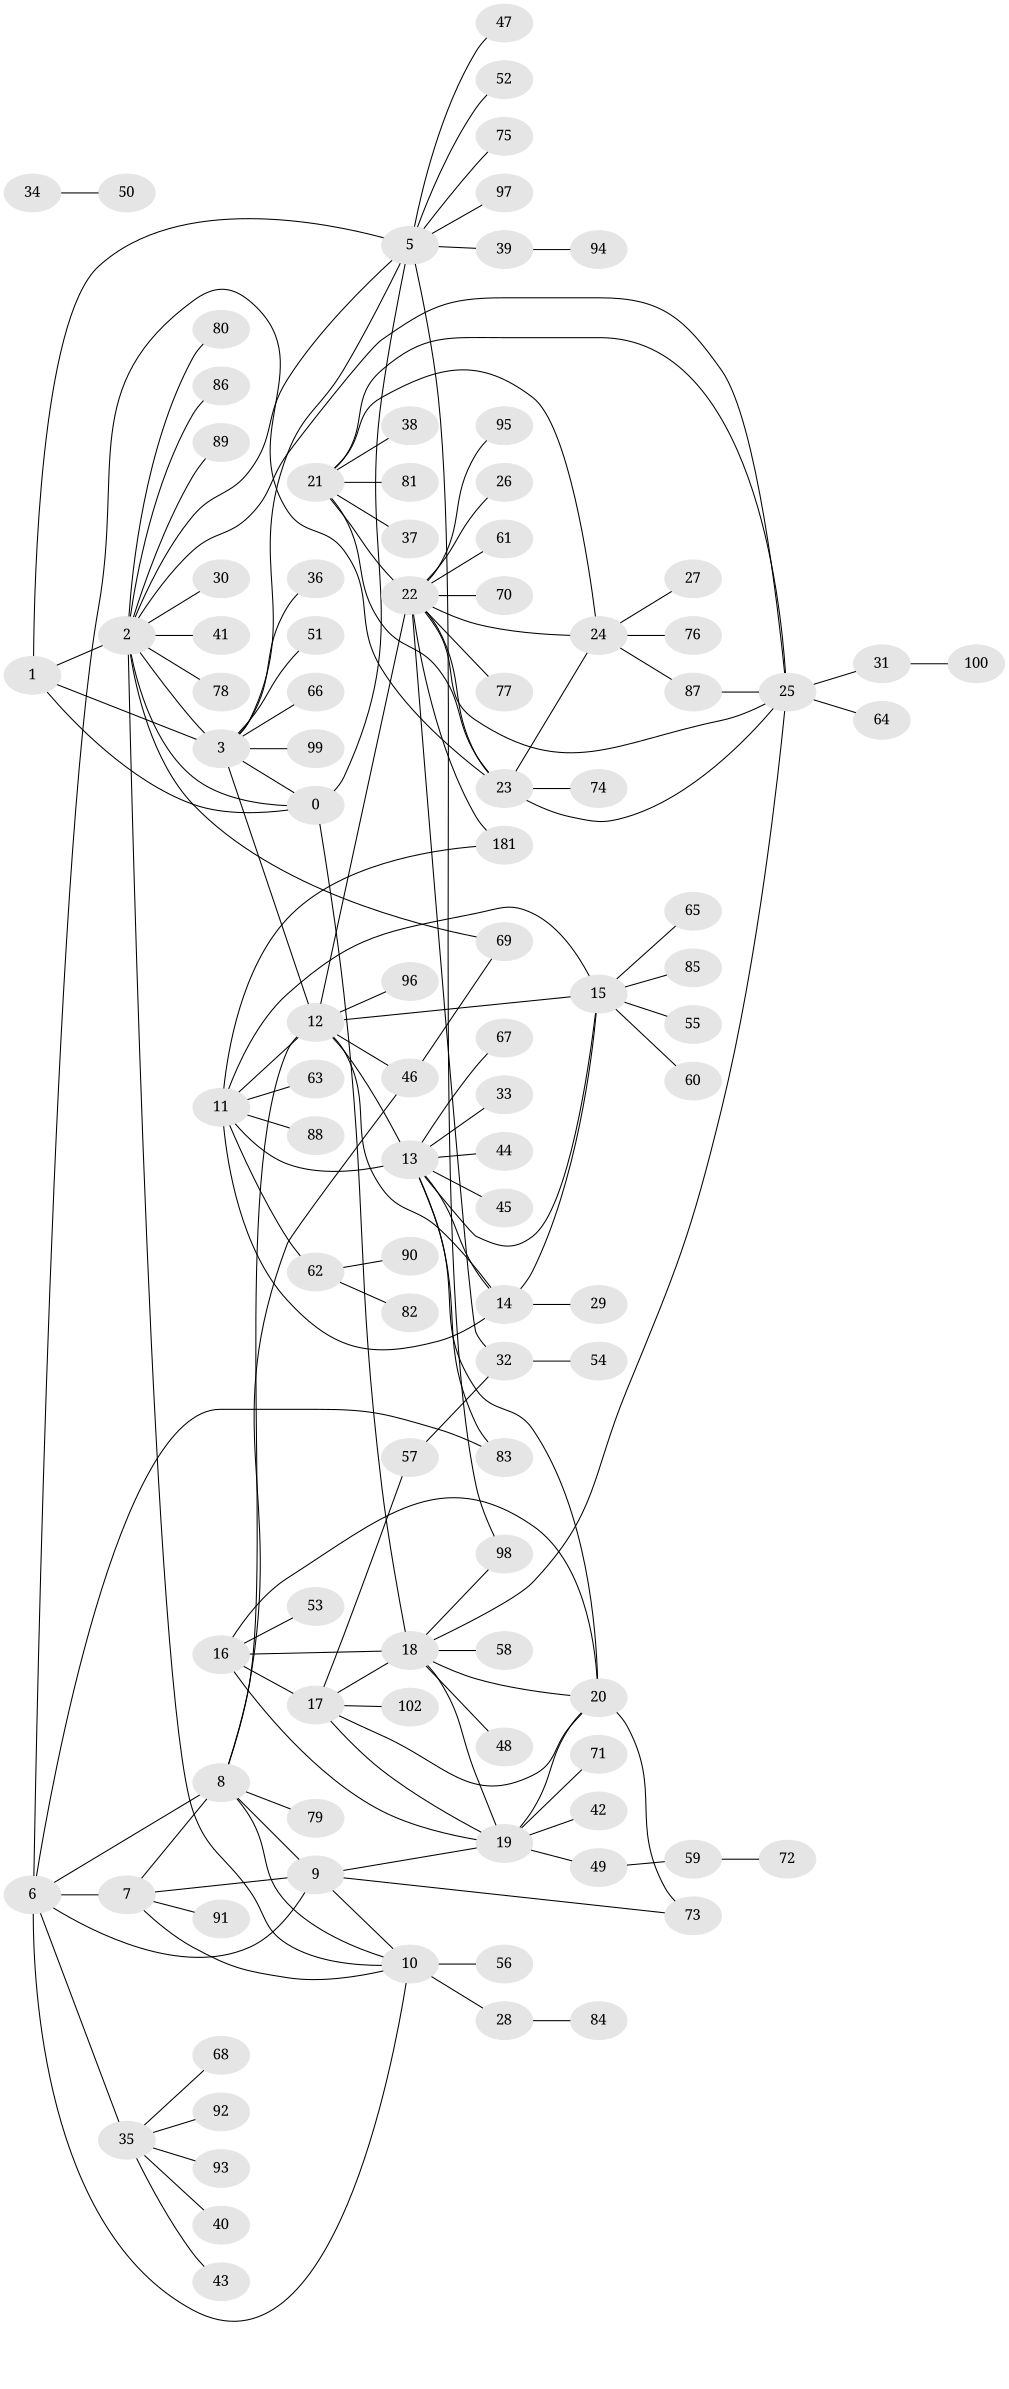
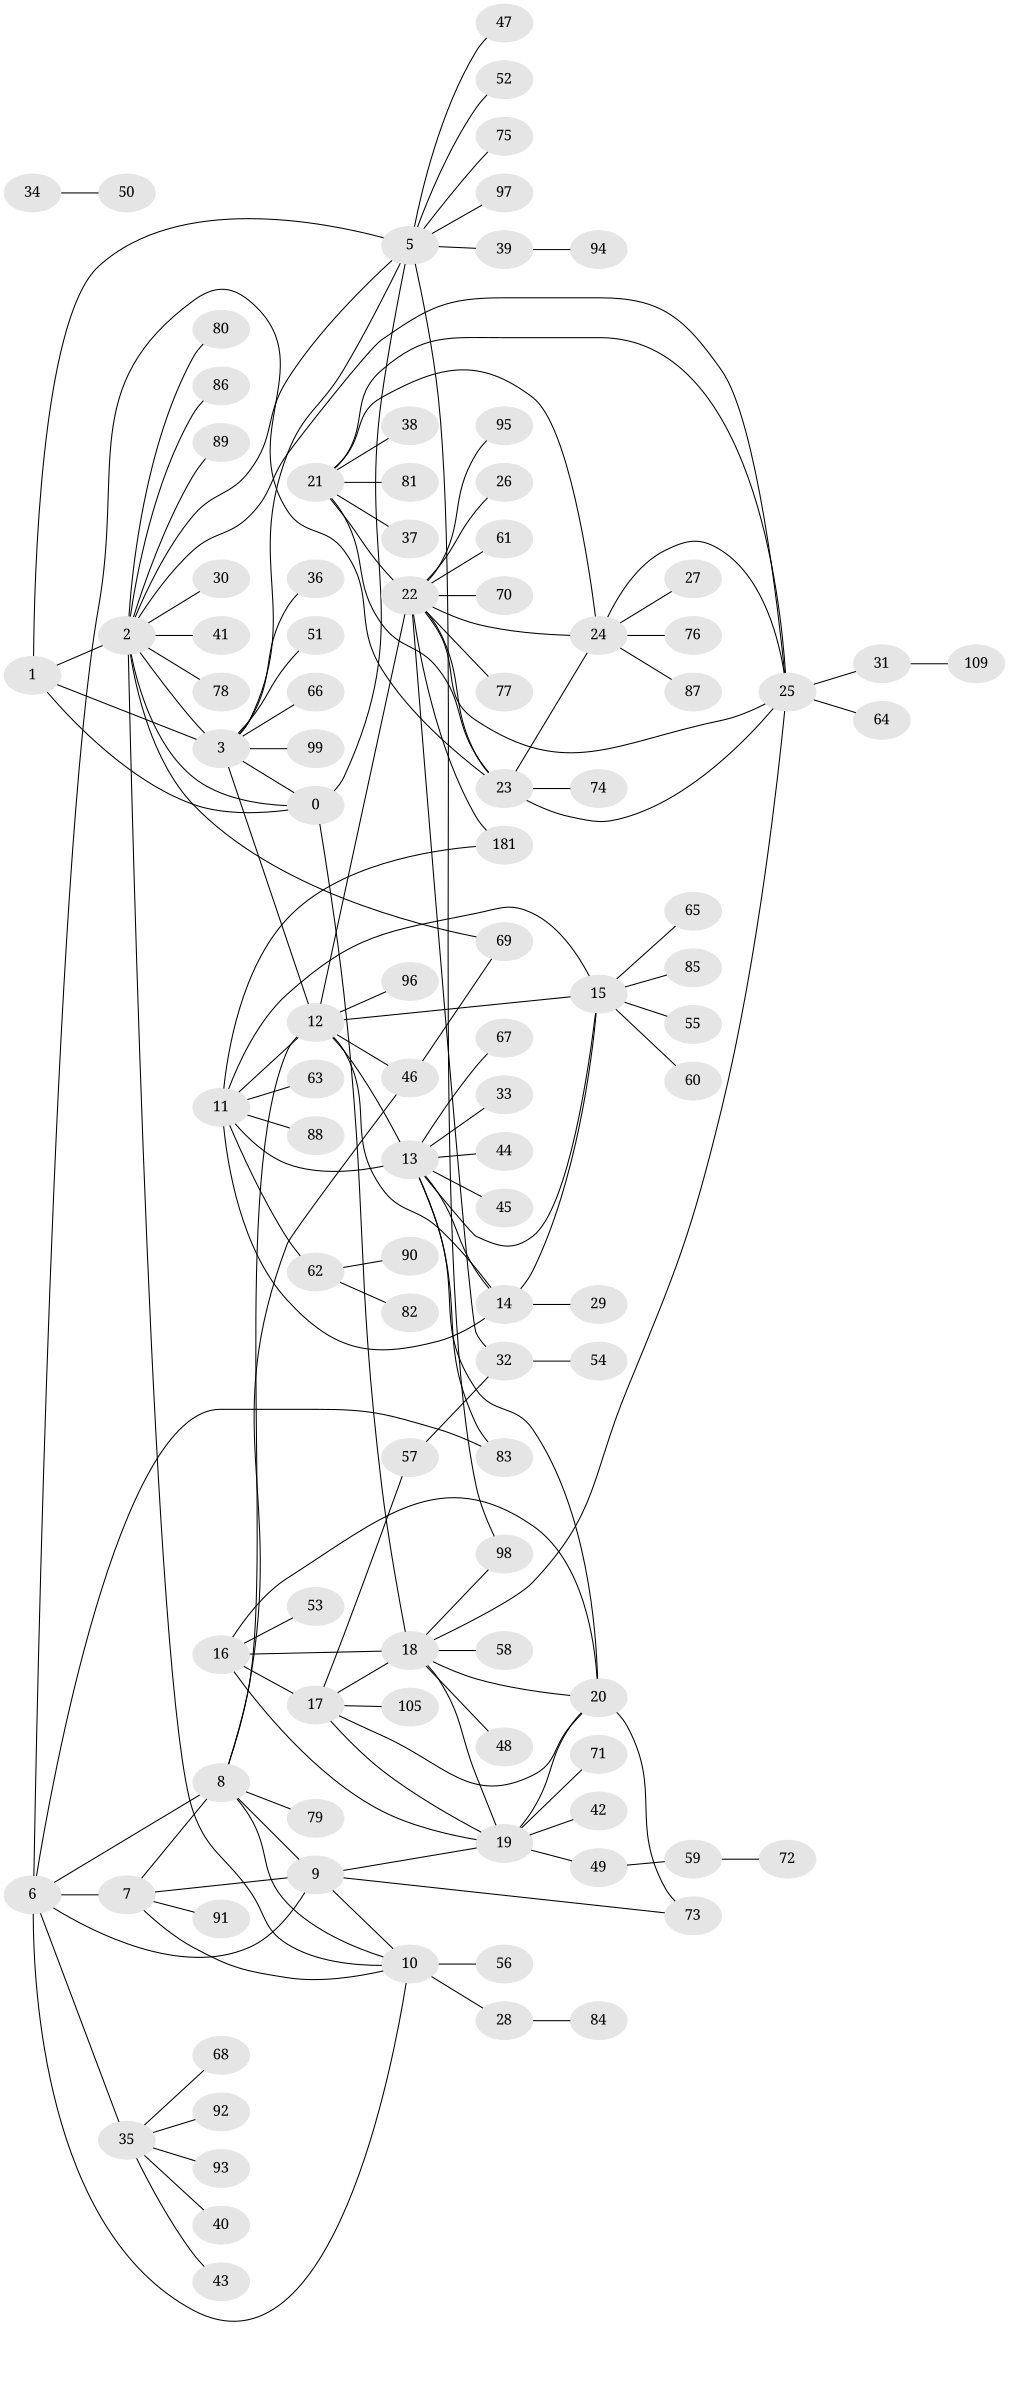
(976, 664) -> (976, 664)
(740, 692) -> (718, 549)
(410, 1707) -> (410, 1707)
